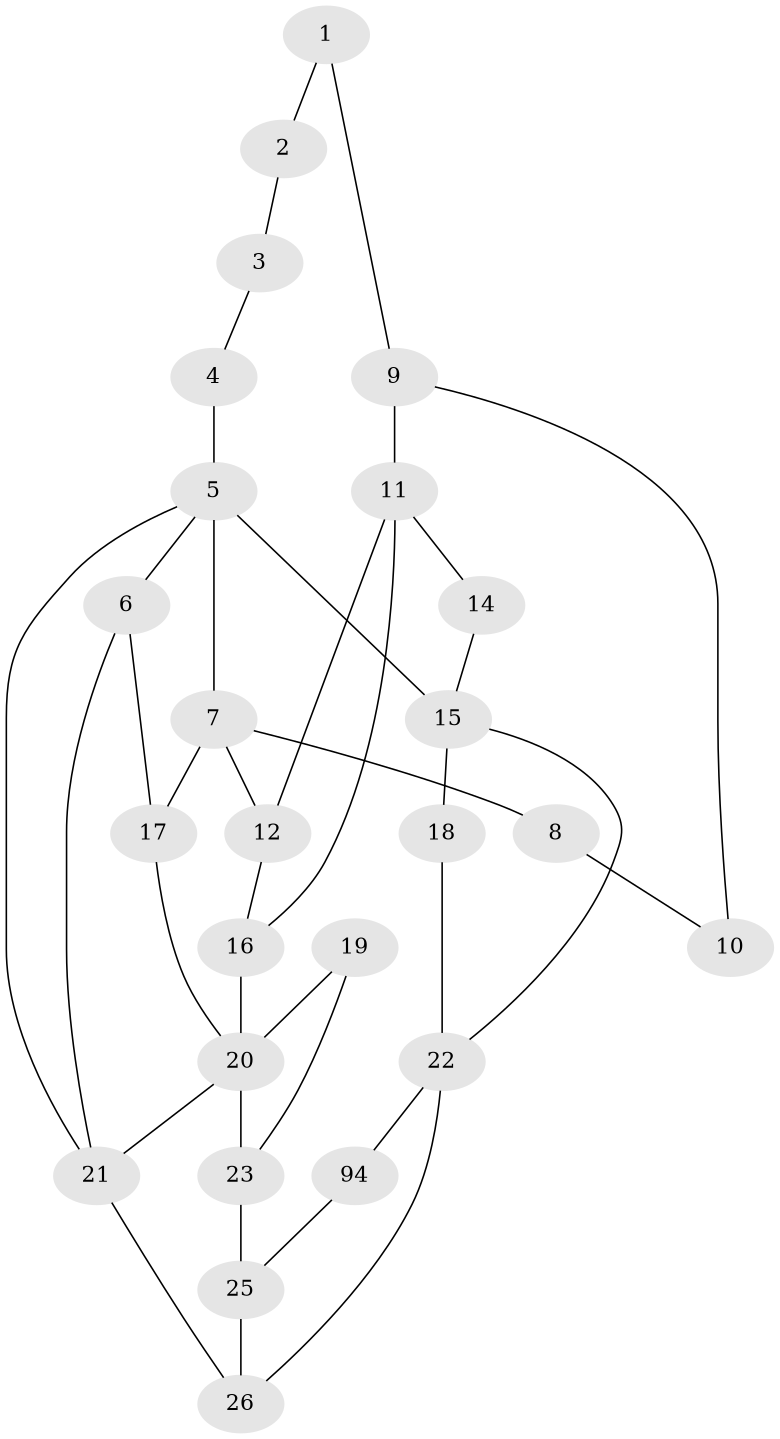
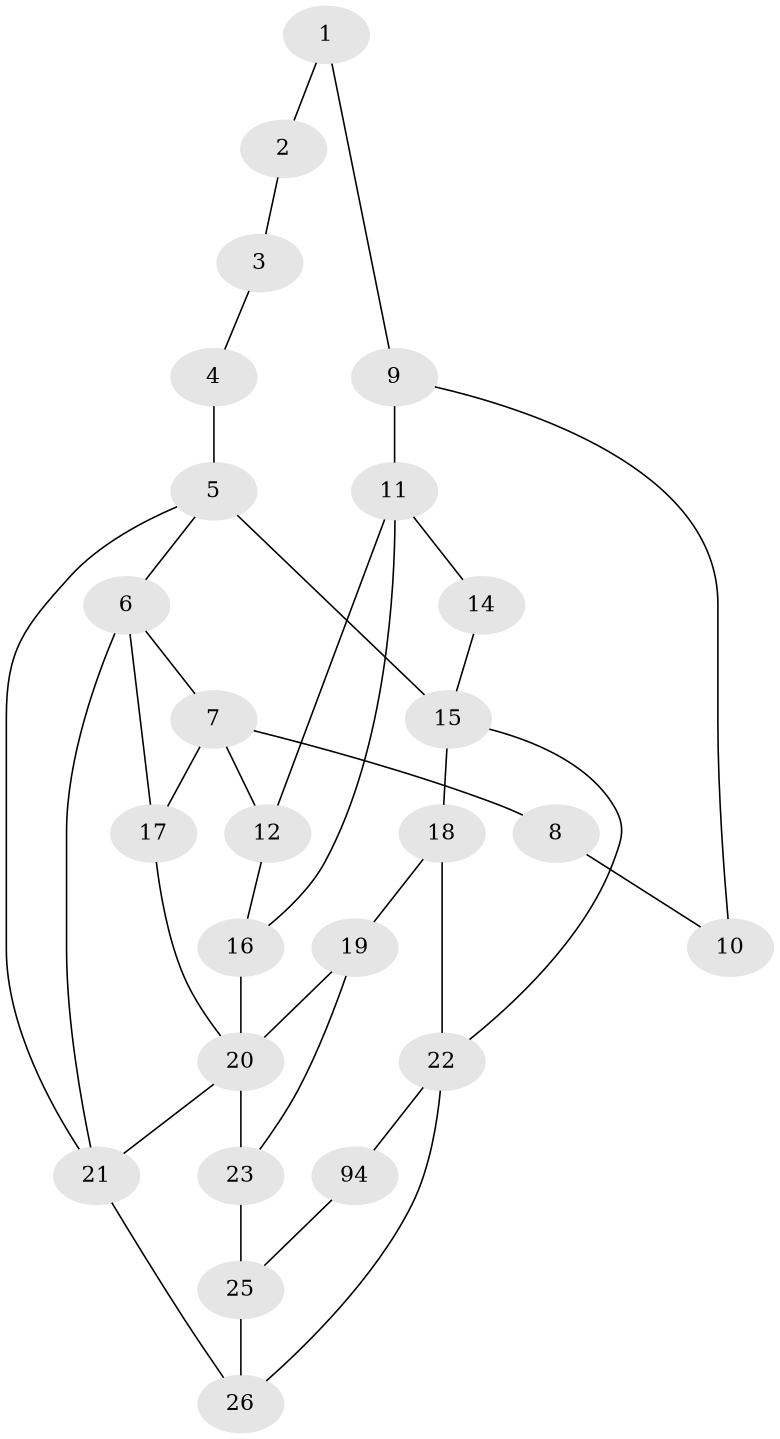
(214, 605) -> (170, 662)
none -> (399, 891)
